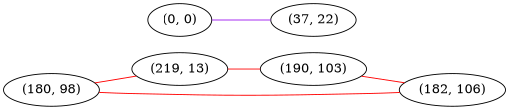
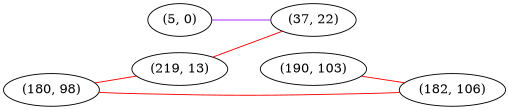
(180, 20) -> (180, 20)
(244, 69) -> (248, 44)
